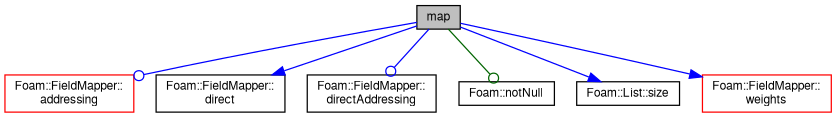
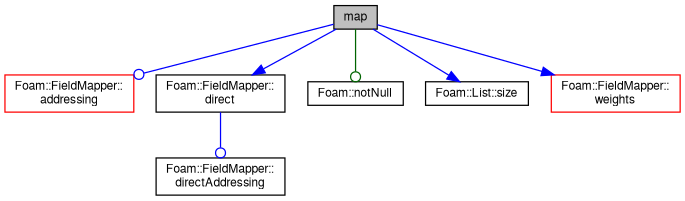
(412, 48) -> (221, 130)
